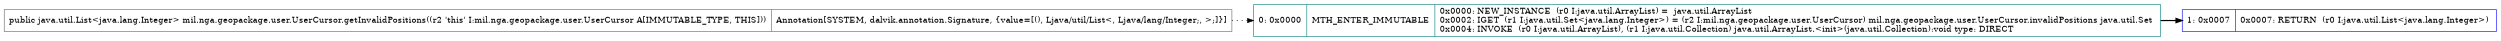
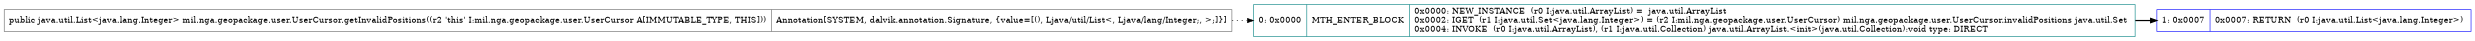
(1371, 20) -> (1358, 20)
